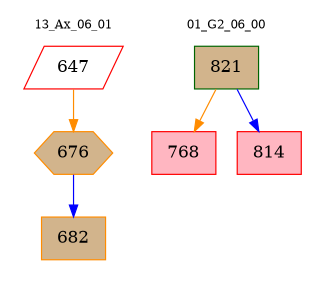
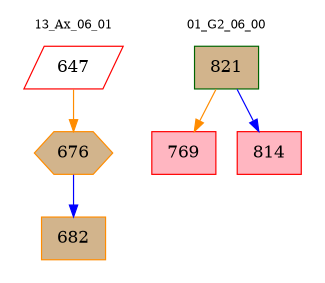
(184, 153) -> (184, 153)
